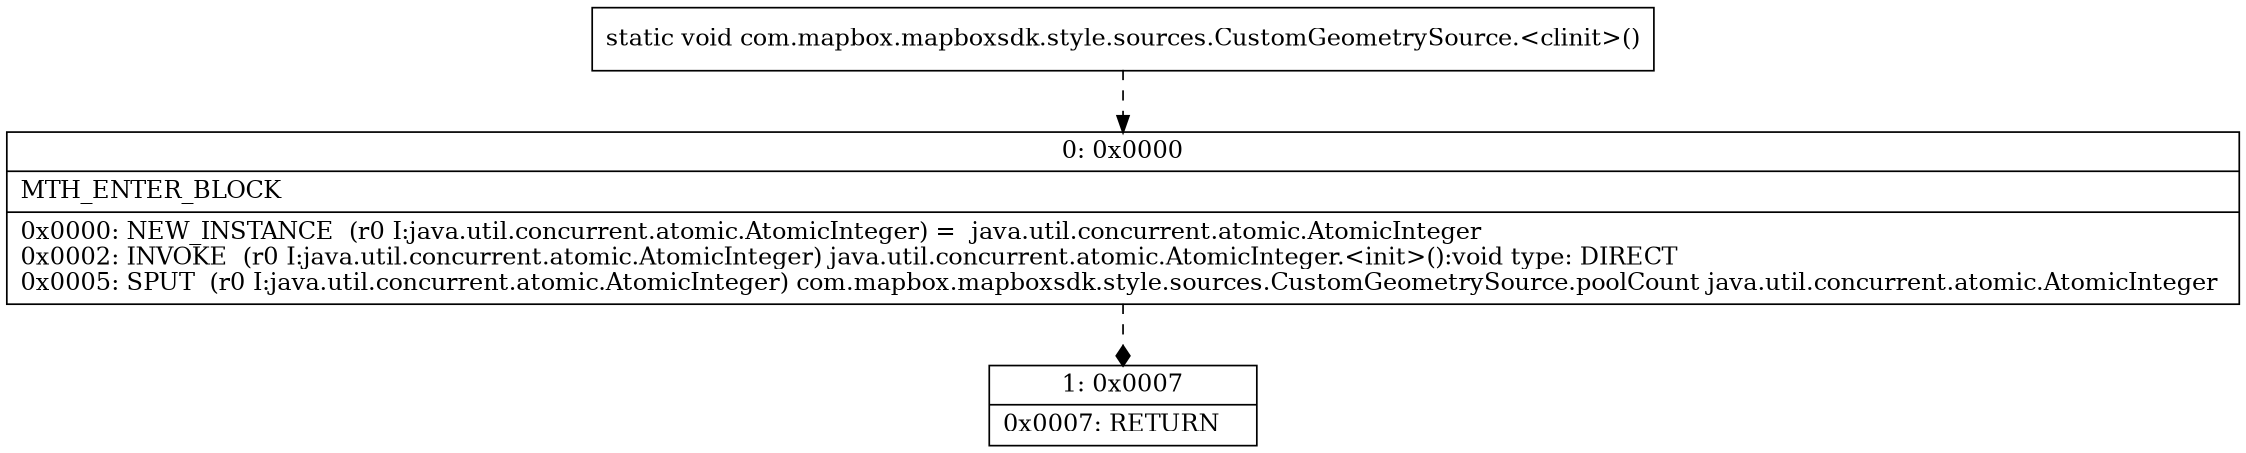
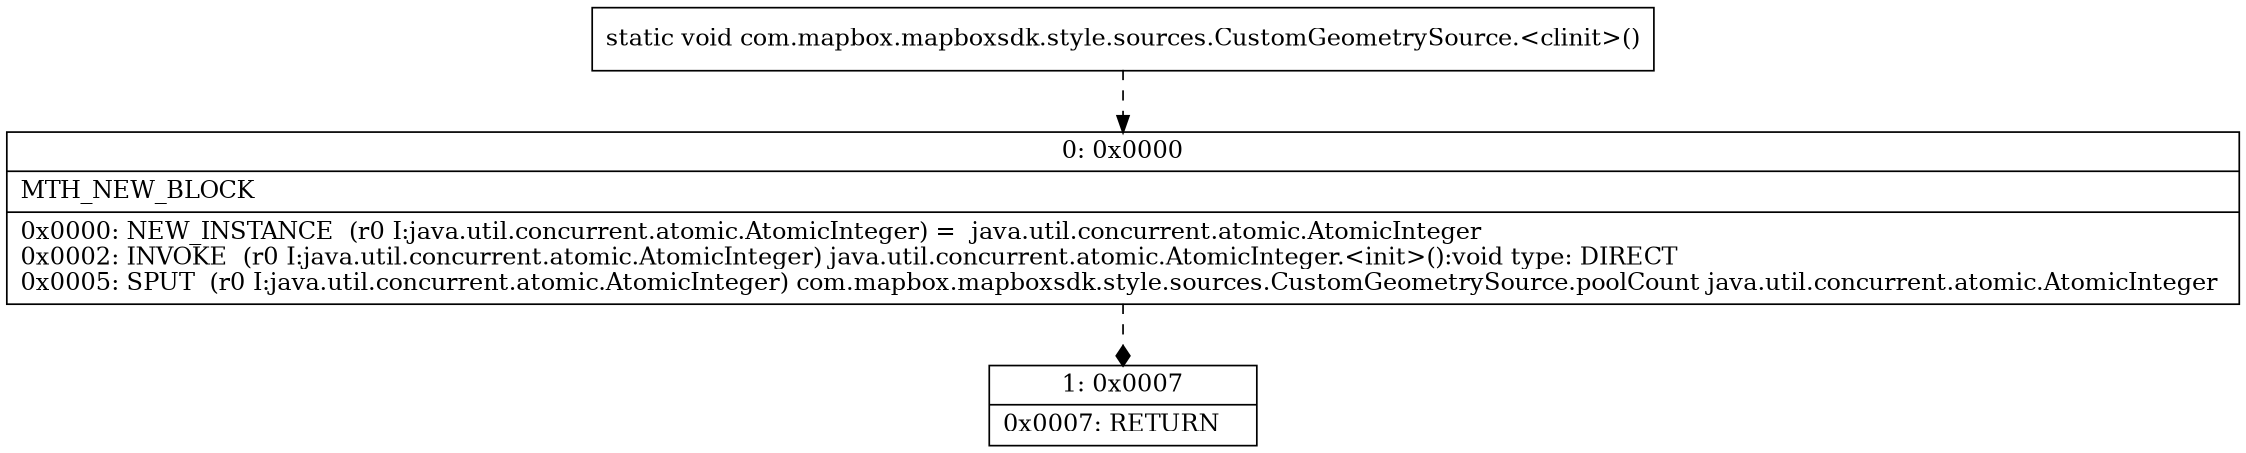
(152, 191) -> (138, 191)
